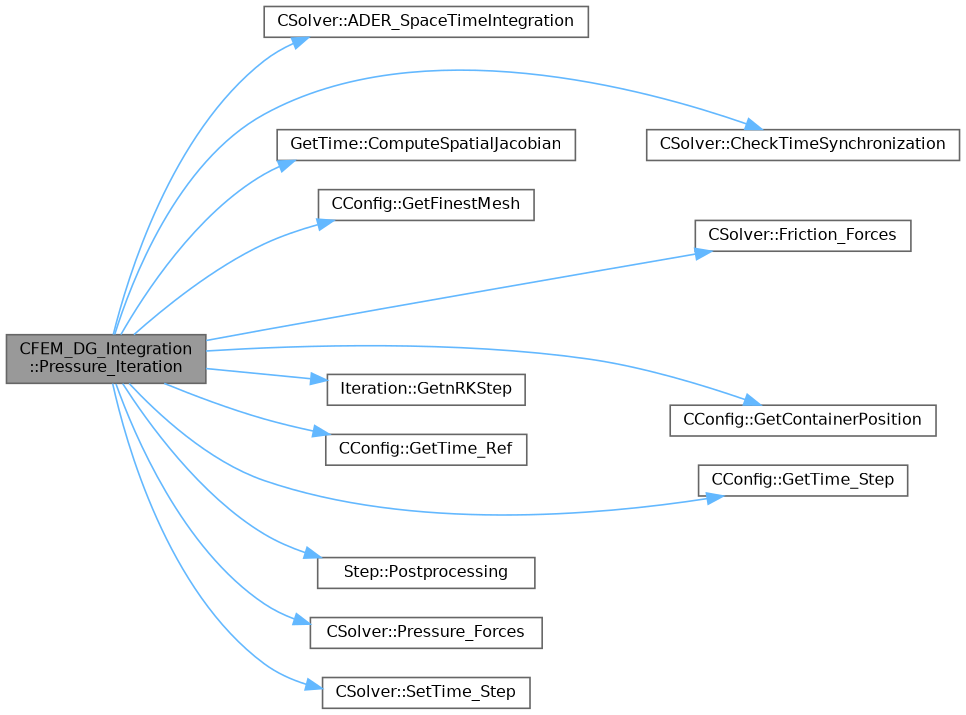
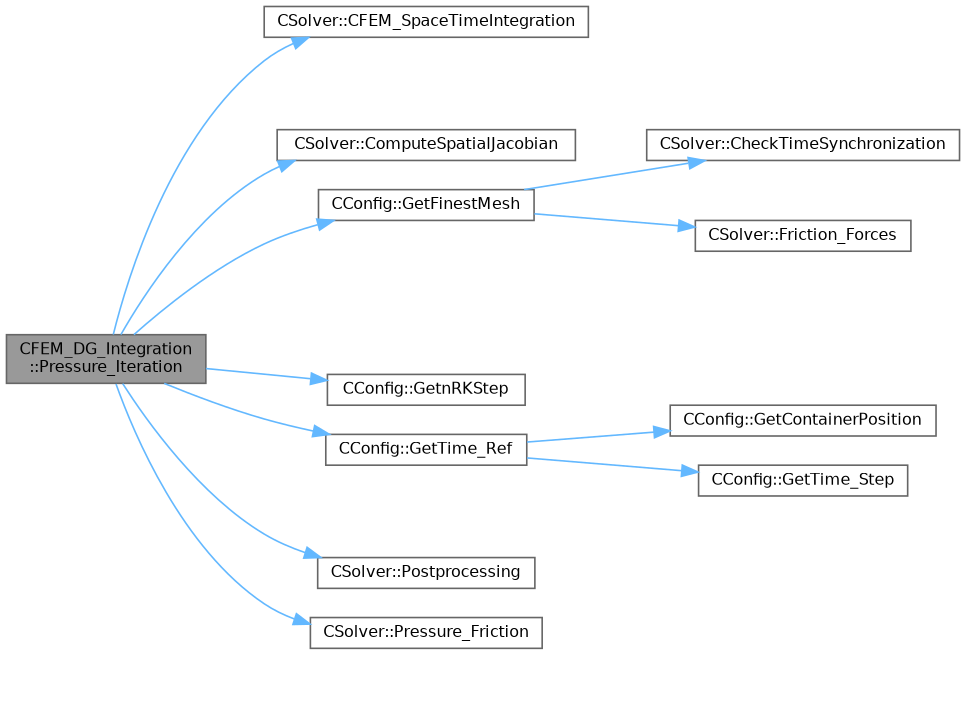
(426, 22) -> (426, 22)
(370, 79) -> (606, 176)
(426, 145) -> (426, 145)
(451, 297) -> (607, 220)
(478, 349) -> (591, 437)
(426, 390) -> (426, 390)
(401, 509) -> (604, 464)
(426, 573) -> (426, 573)
(426, 633) -> (426, 633)
(426, 693) -> none
